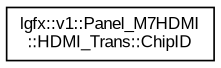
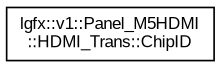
(110, 34) -> (110, 34)
